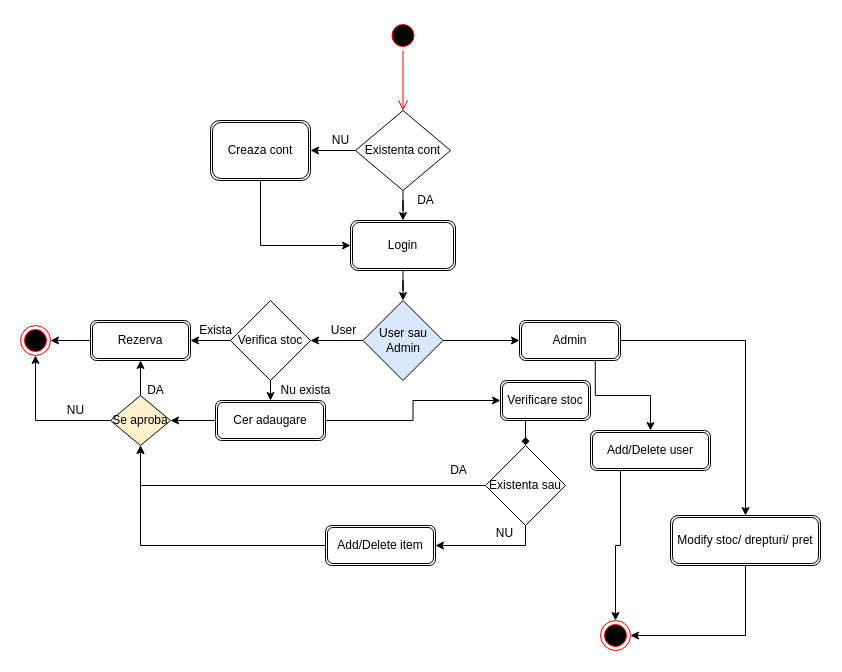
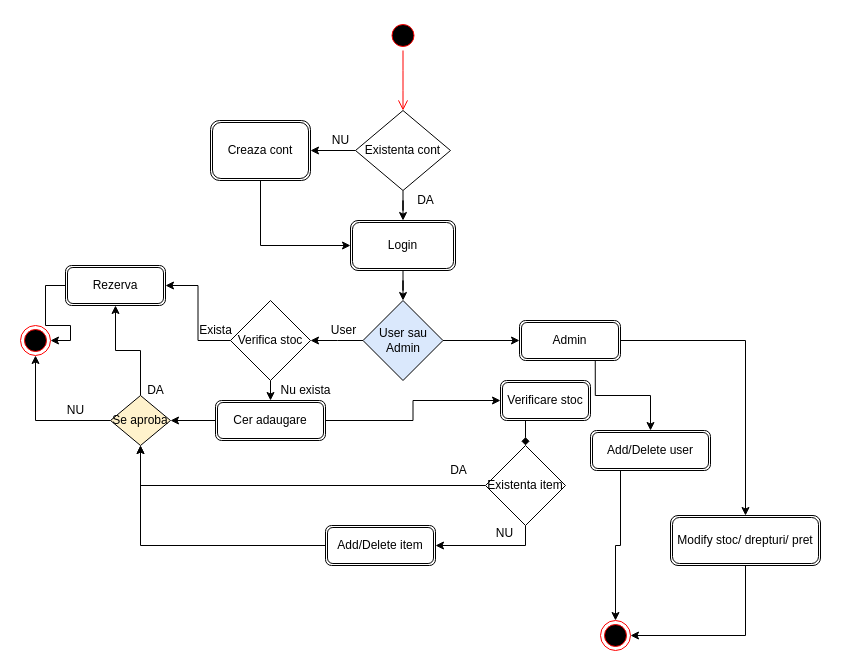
(141, 341) -> (116, 286)
(526, 486) -> (526, 486)
